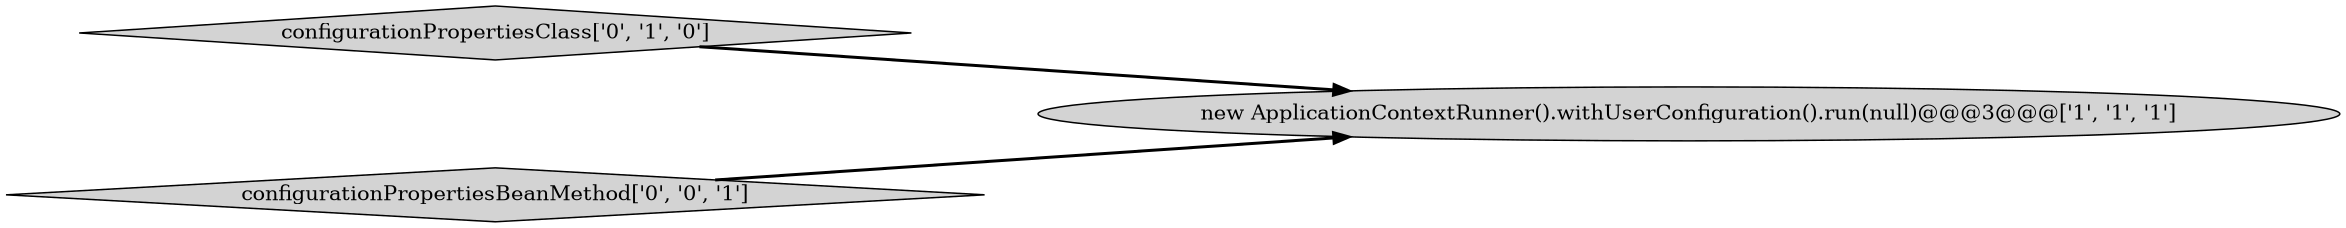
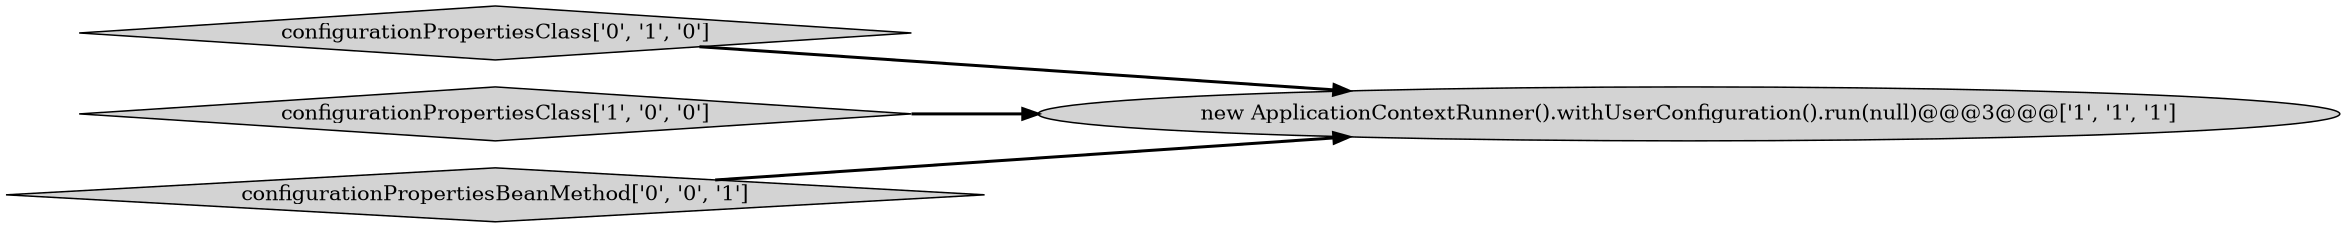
none -> (495, 114)
